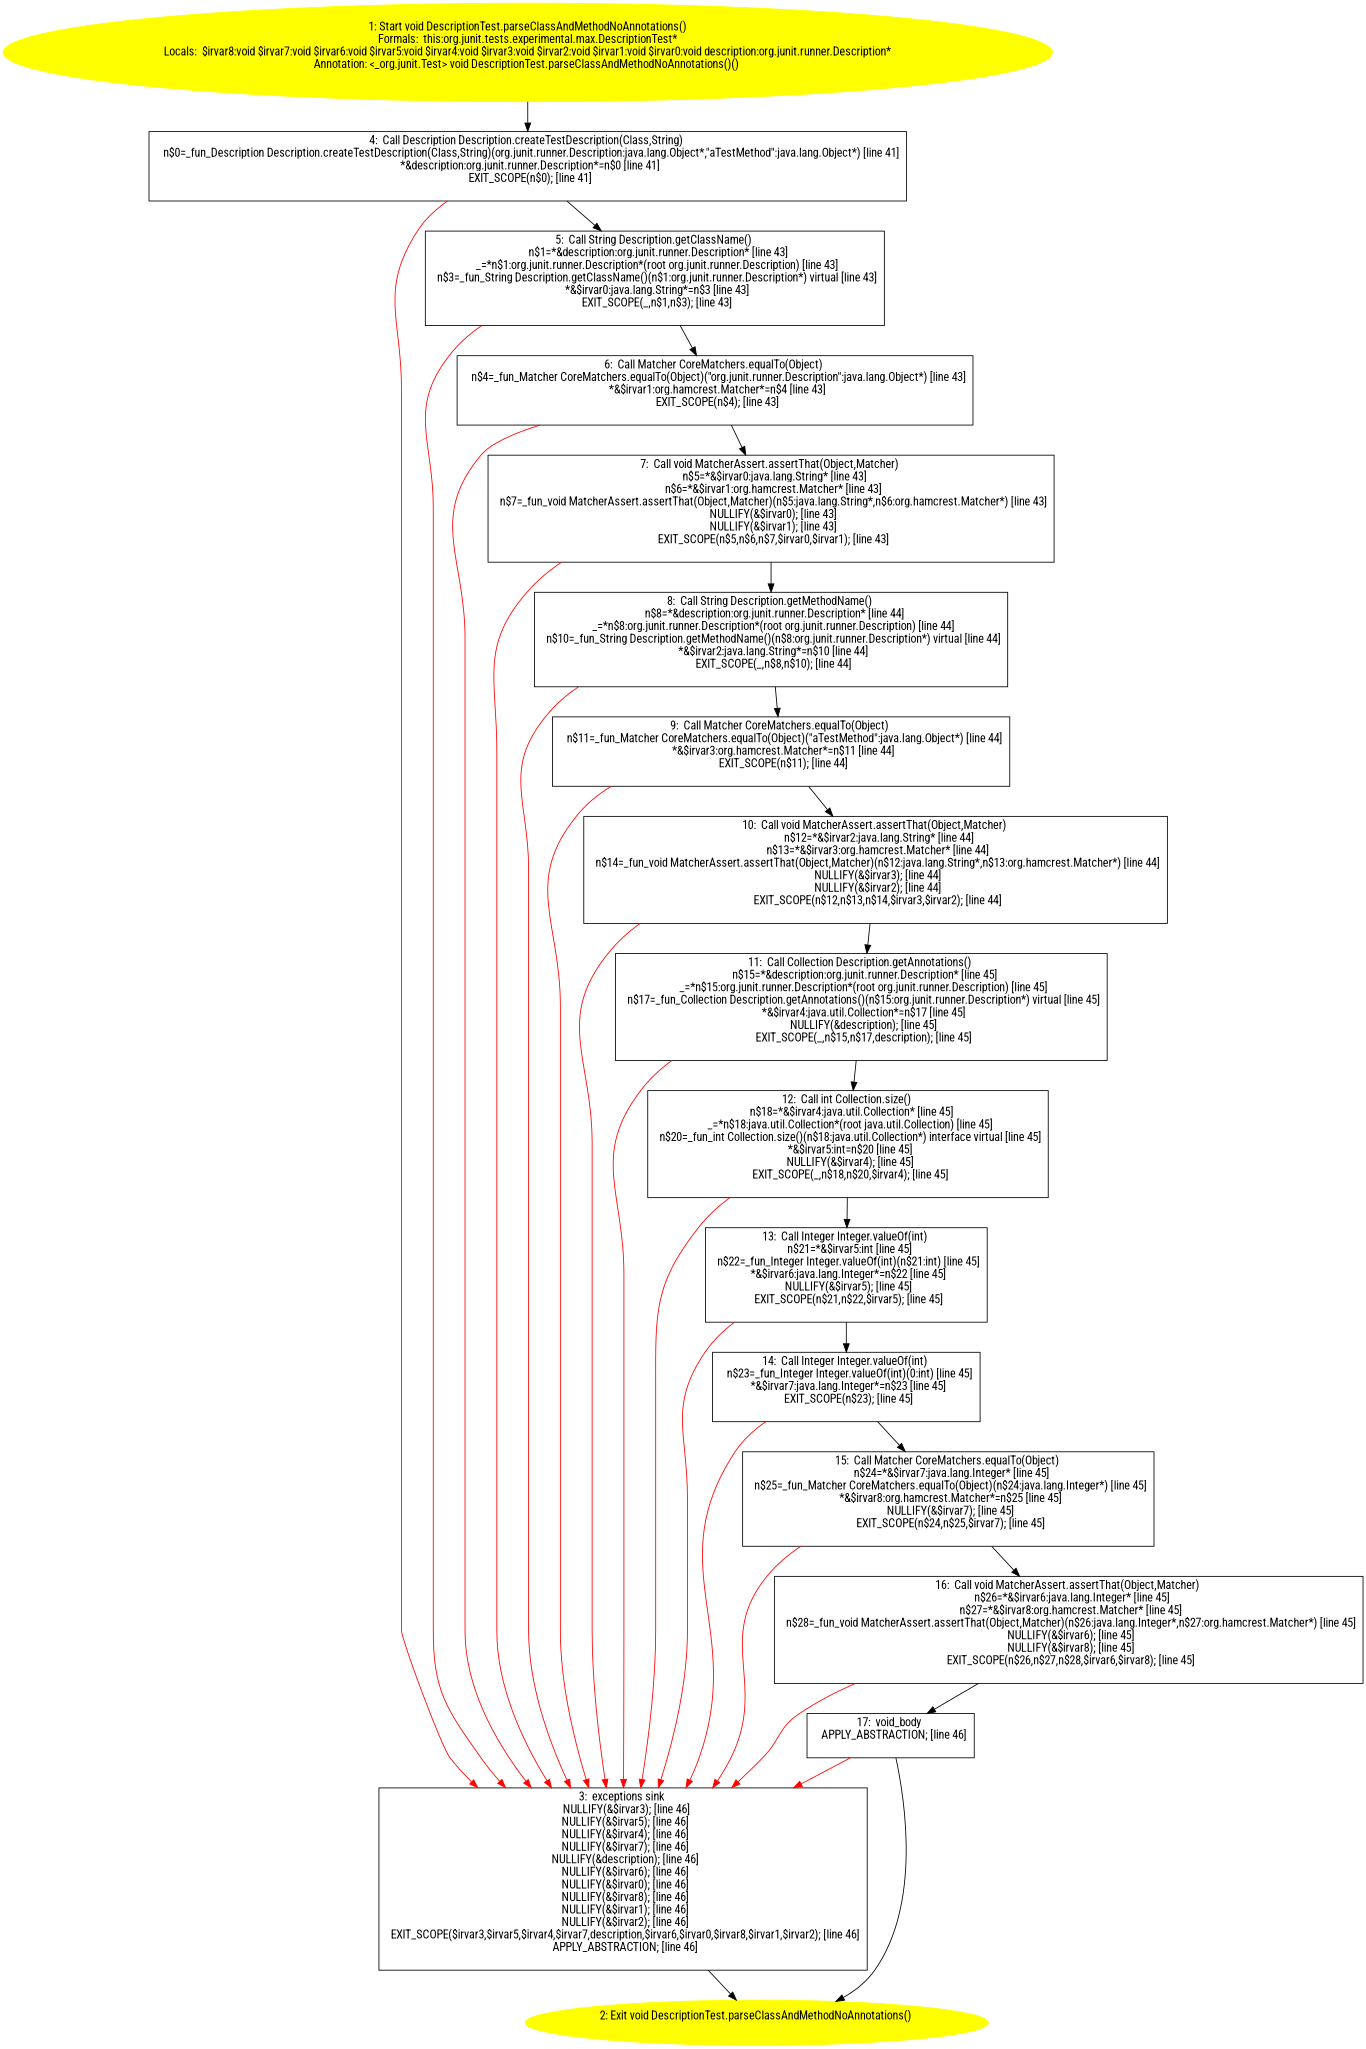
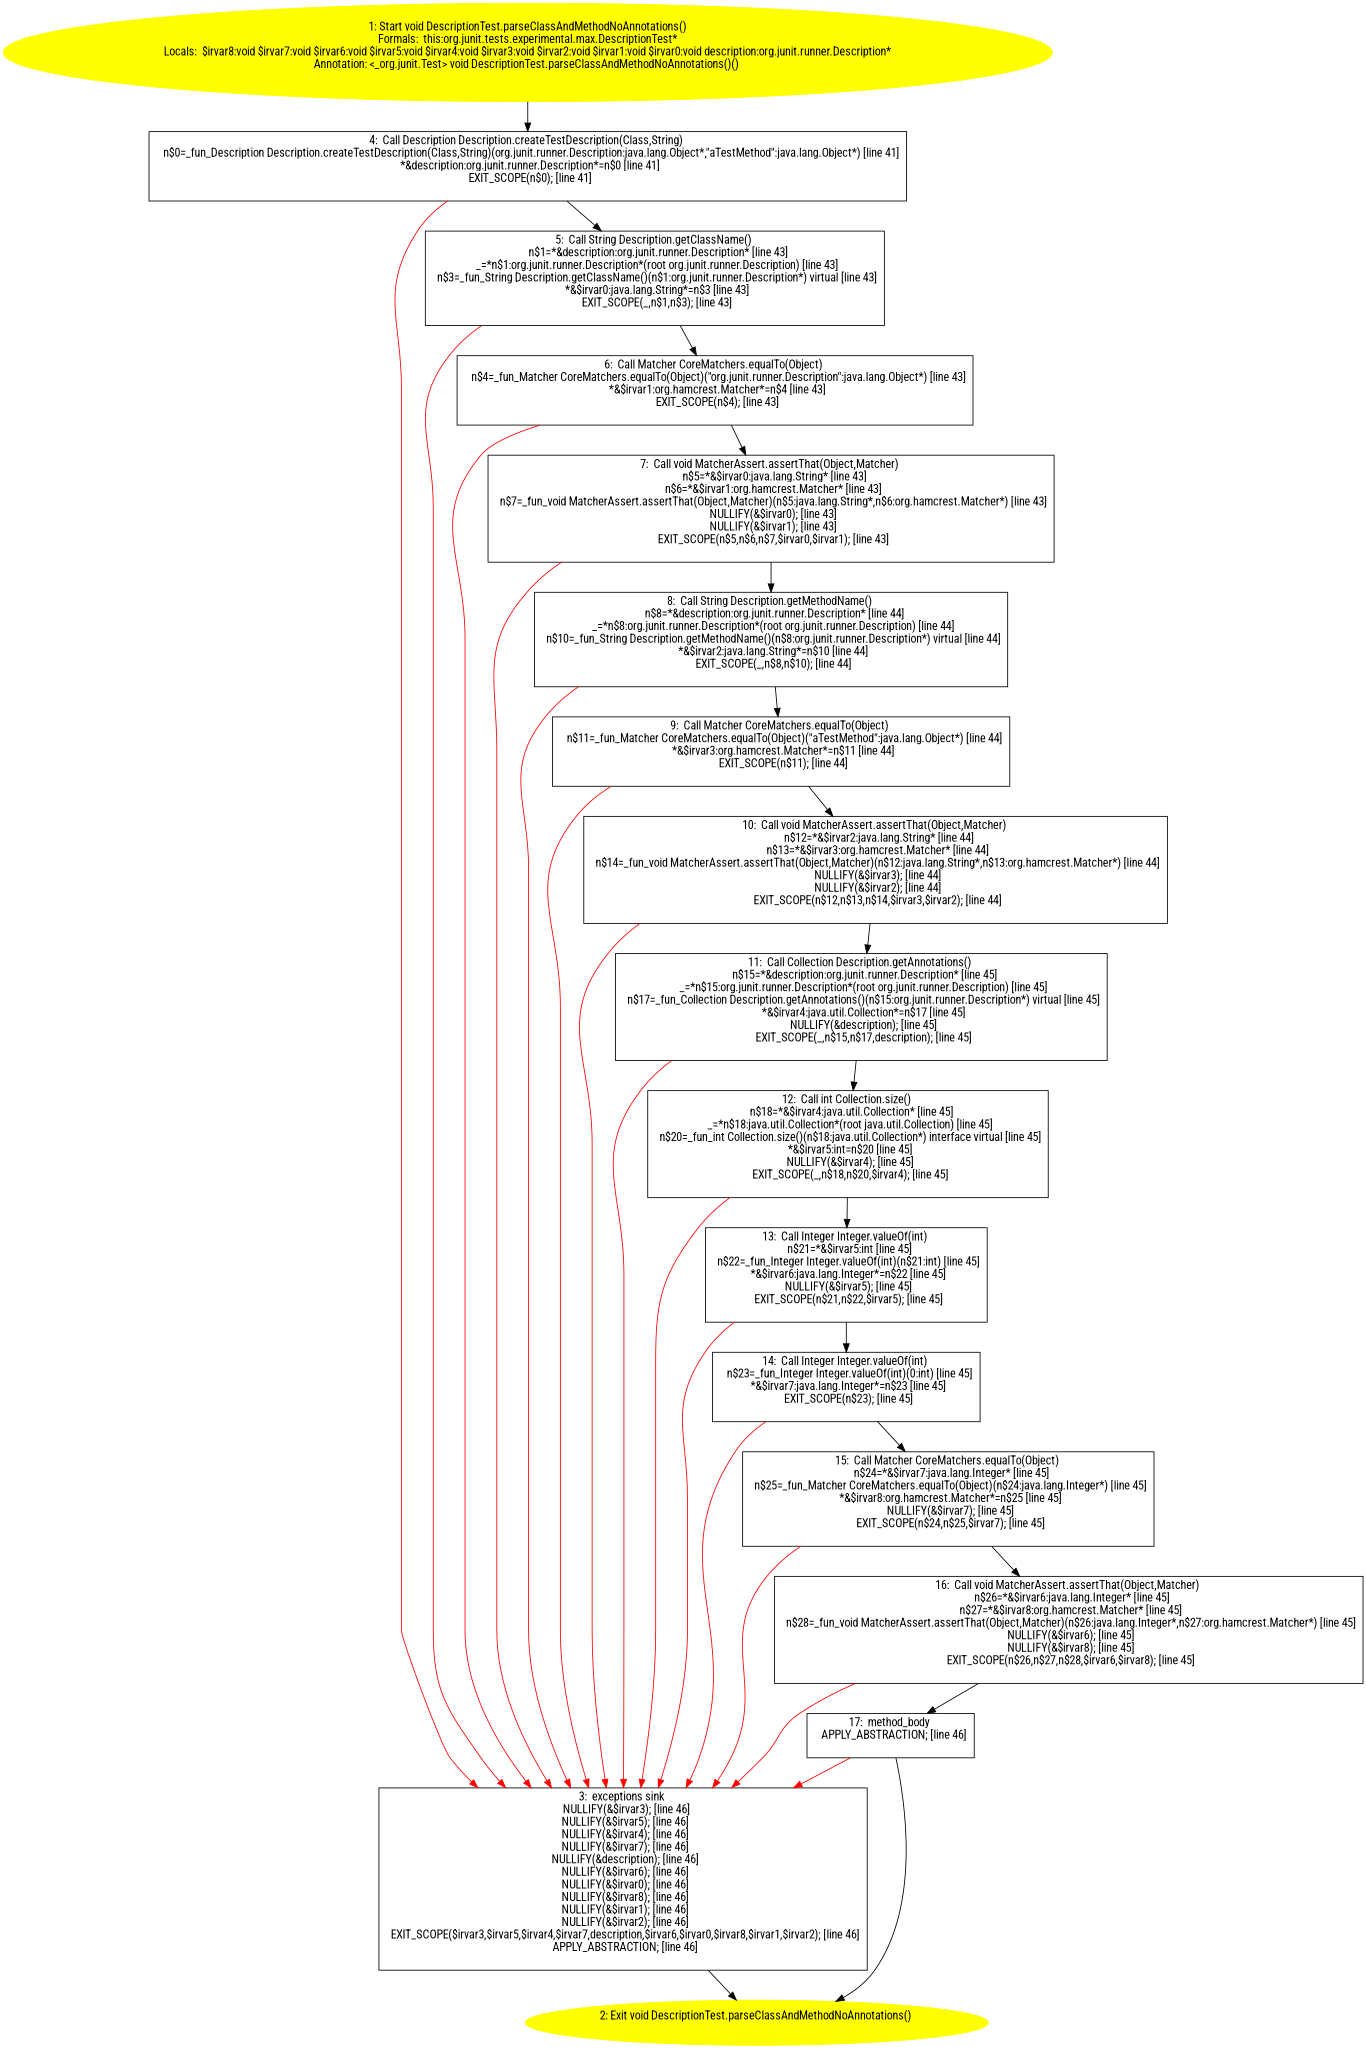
(891, 1736) -> (891, 1736)
